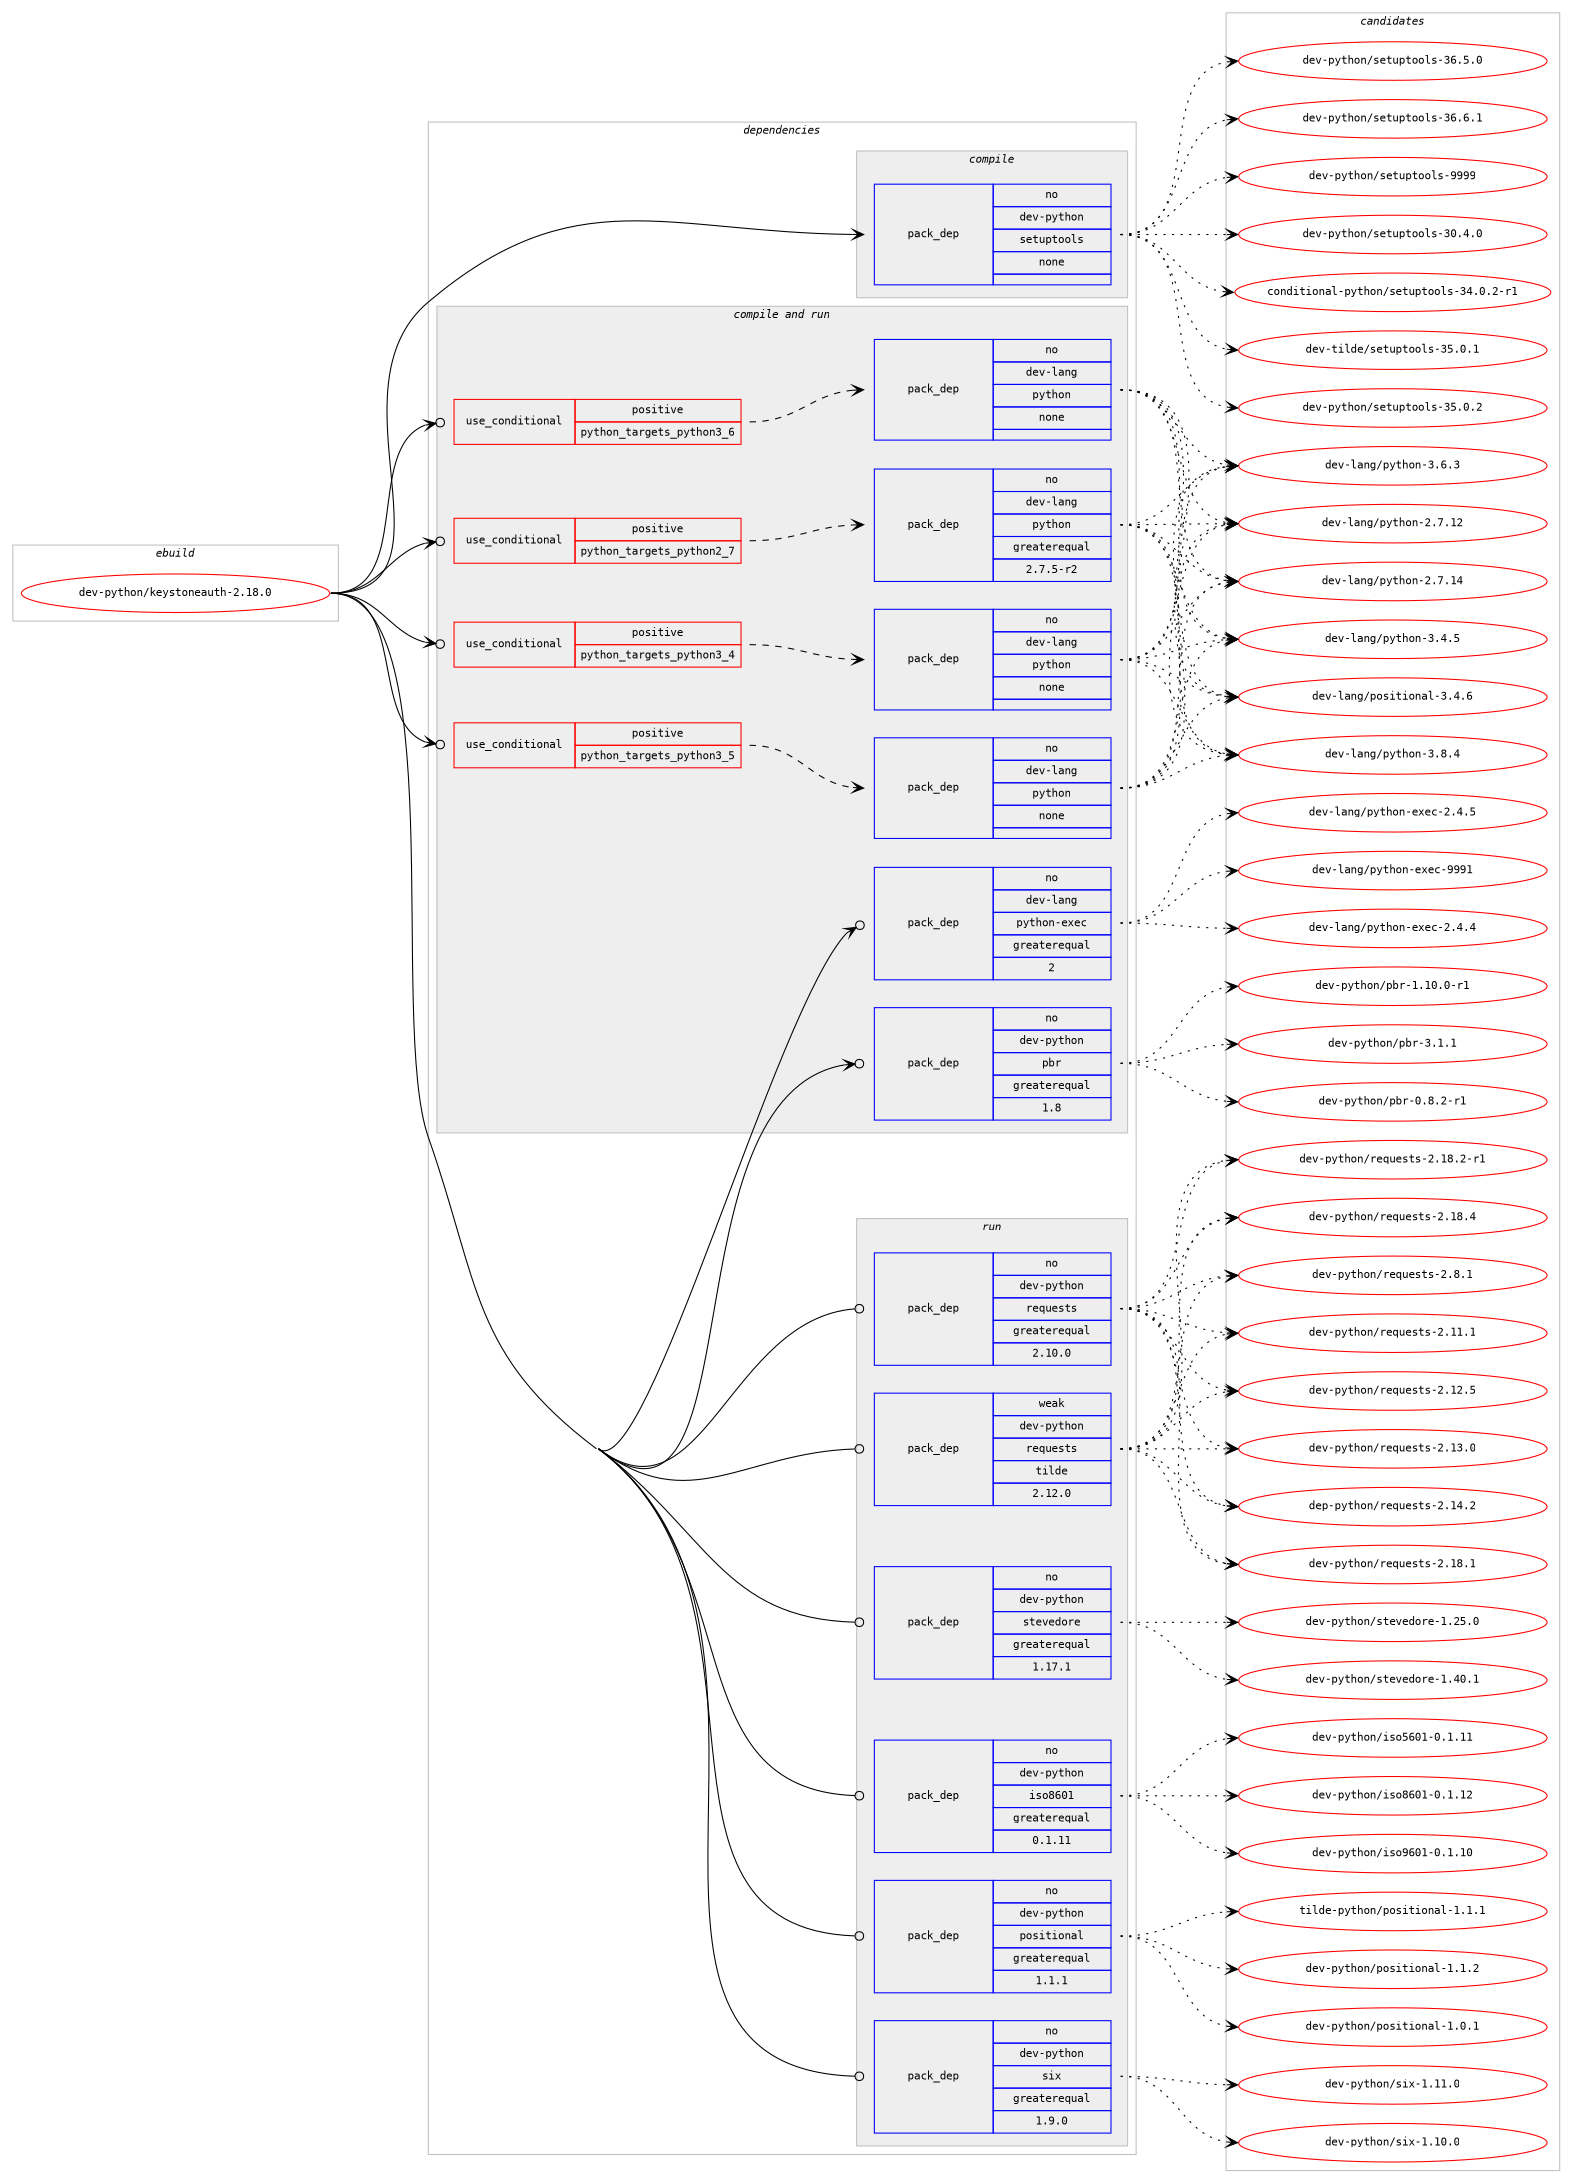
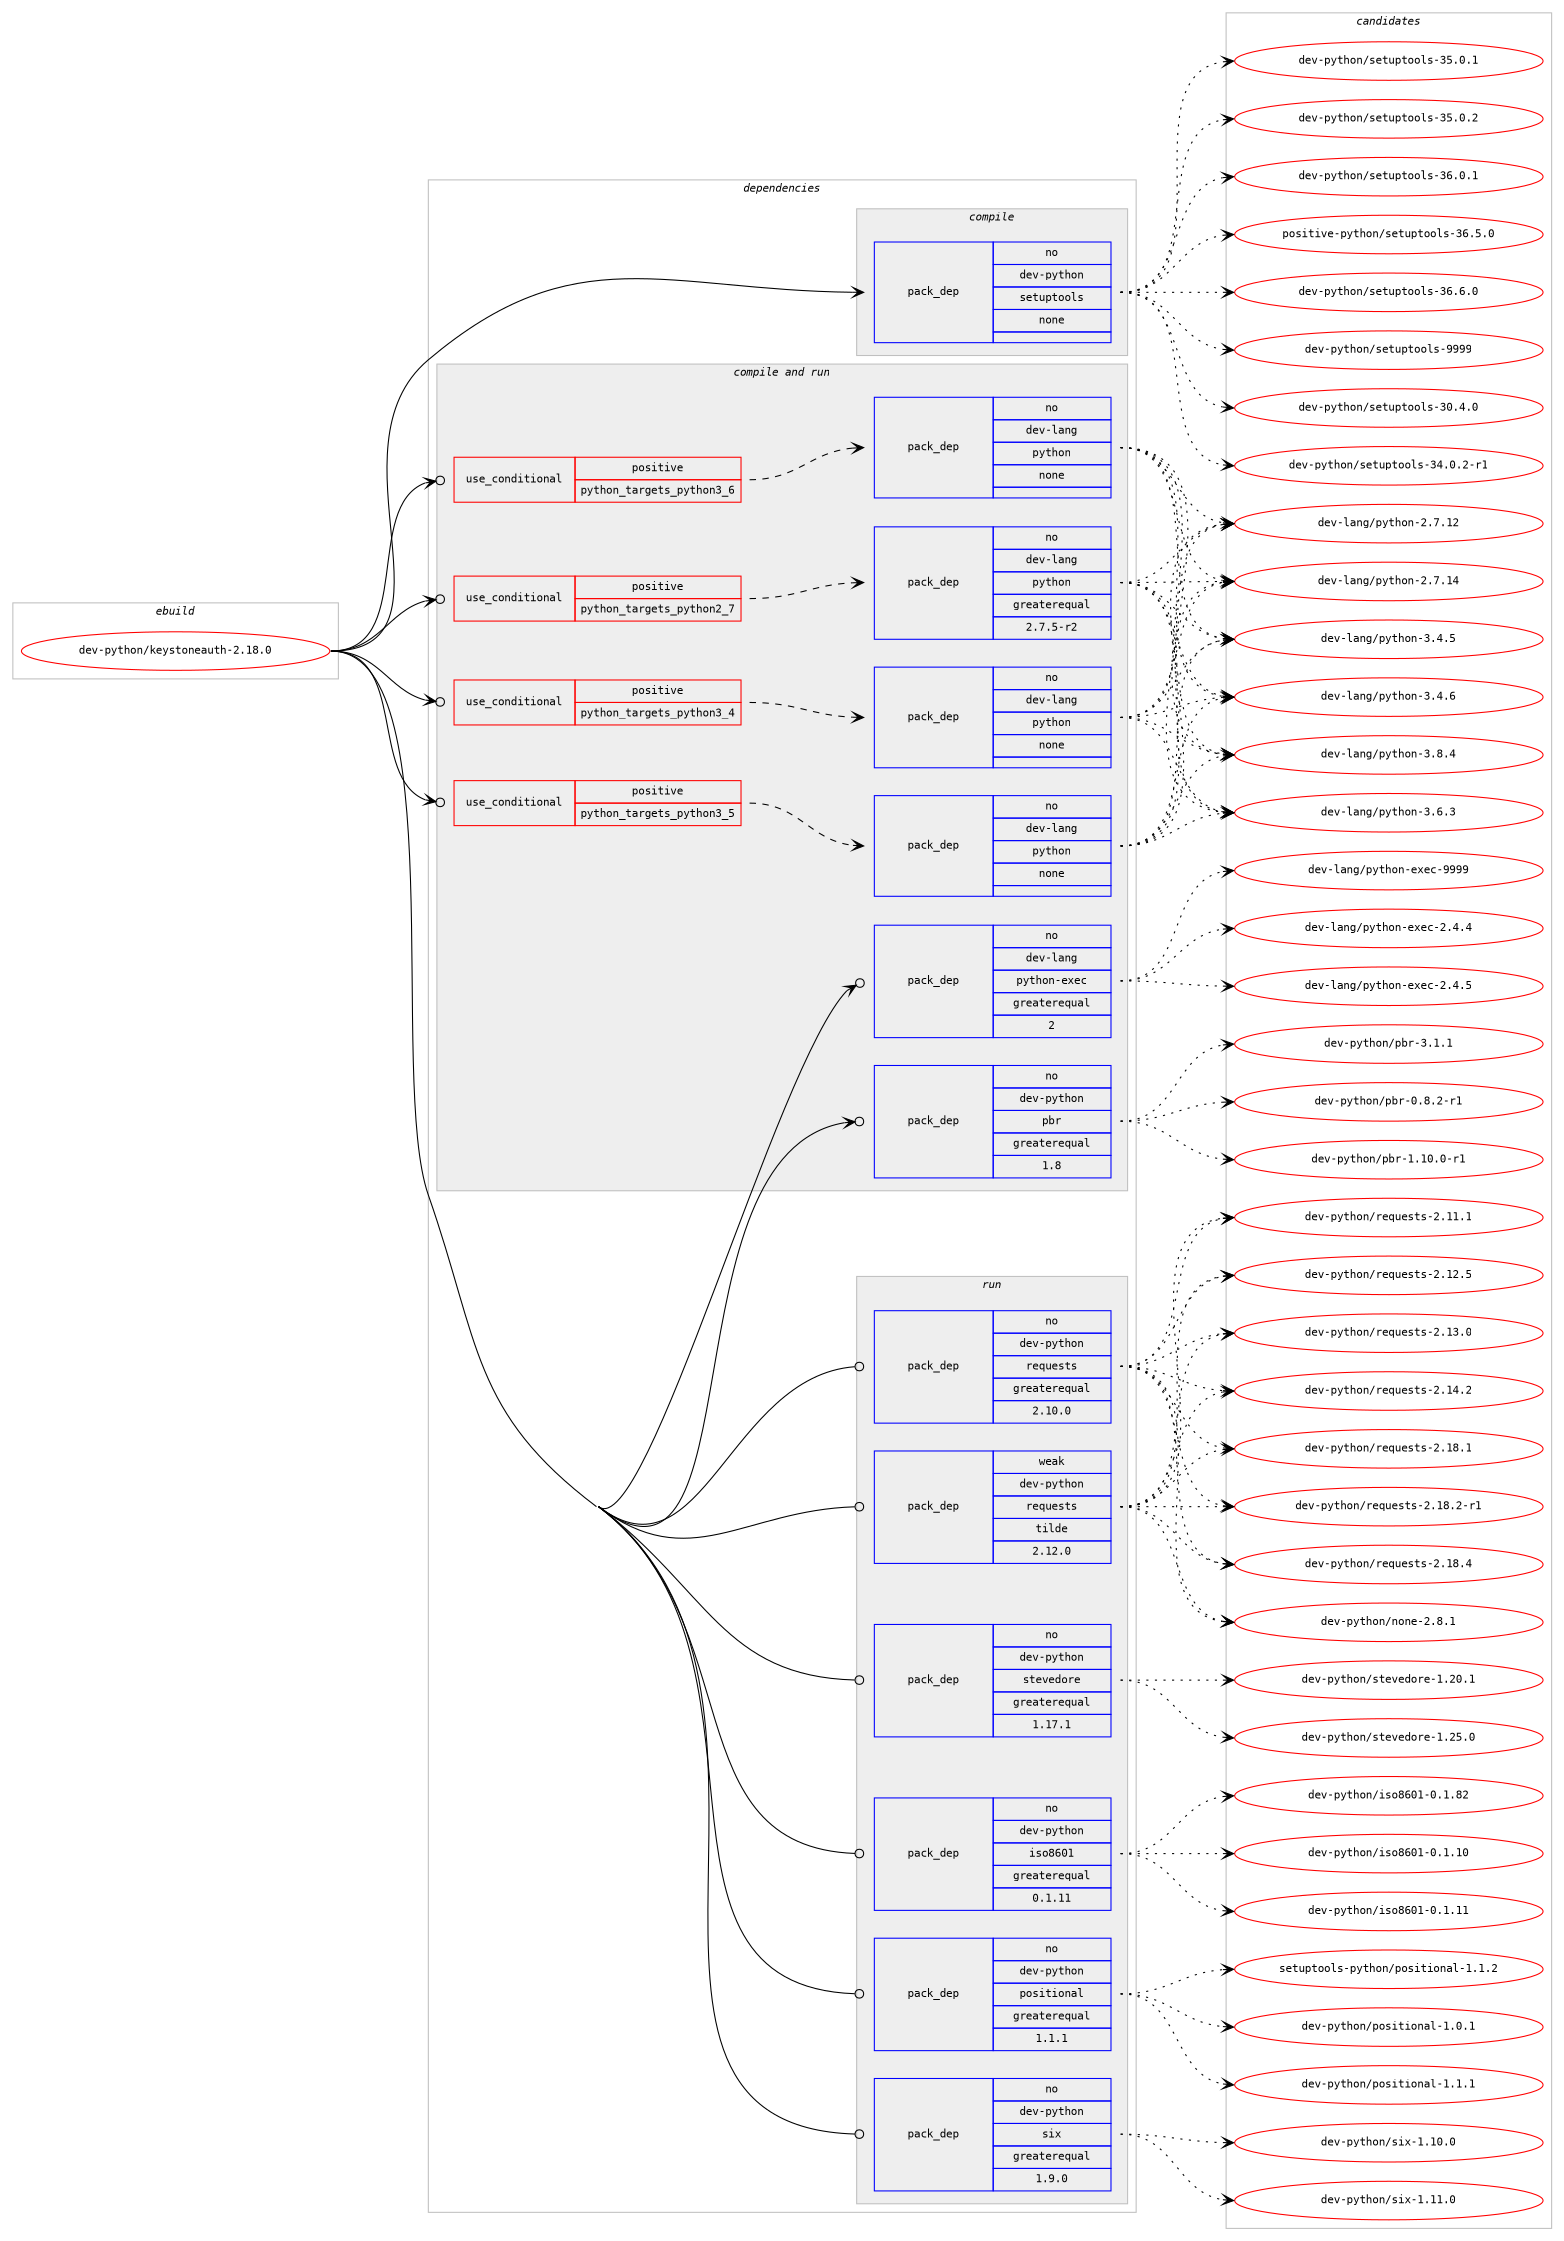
(1393, 61) -> (1389, 235)
(1393, 119) -> (1389, 292)
none -> (1389, 177)
(1393, 292) -> (1389, 466)
(1393, 350) -> (1389, 61)
(1393, 697) -> (1389, 697)
(1393, 871) -> (1389, 871)
(1393, 1275) -> (1389, 1622)
(1393, 1507) -> (1389, 1391)
(1393, 1680) -> (1389, 1680)
(1393, 1738) -> (1389, 1911)
(1393, 1796) -> (1389, 1796)
(1393, 1854) -> (1389, 1854)
(1393, 1911) -> (1389, 2085)
(1393, 1969) -> (1389, 1969)
